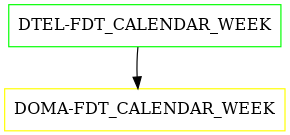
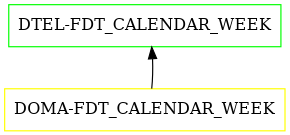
(137, 62) -> (153, 74)
